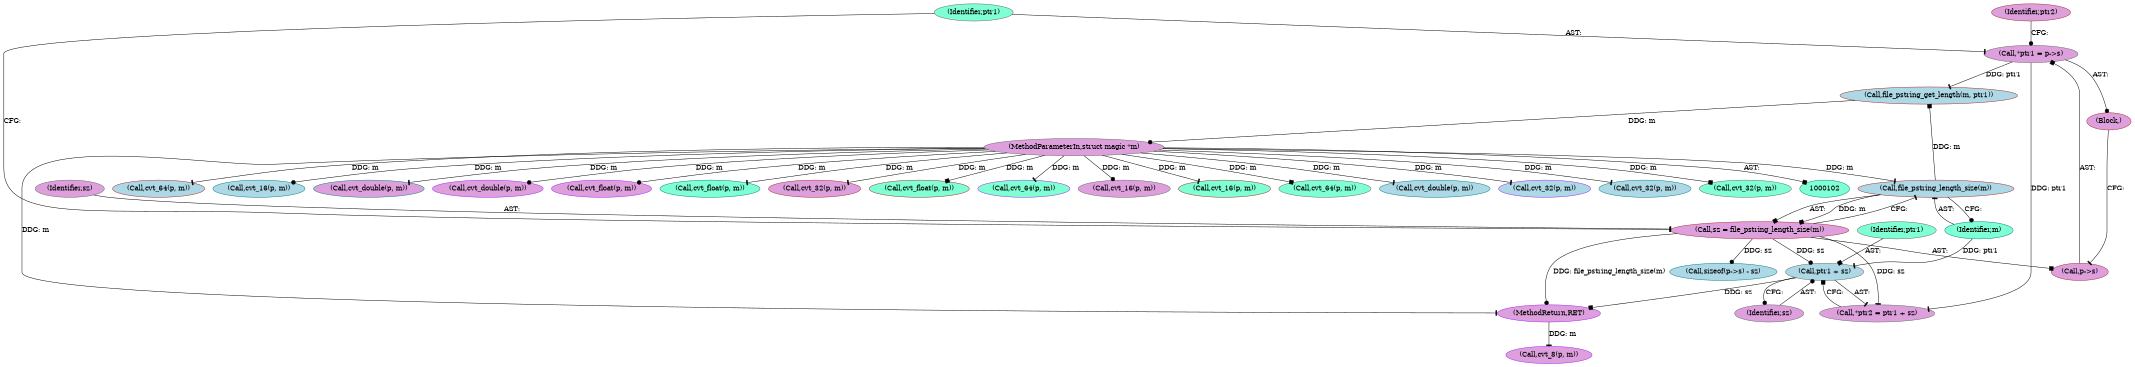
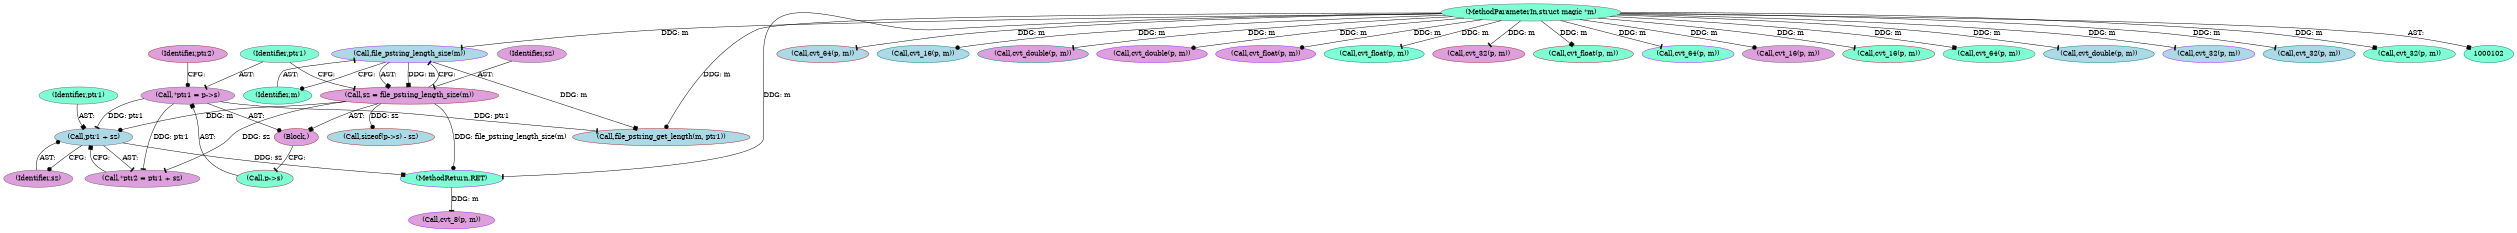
(1504, 121) -> (1032, 16)
(1074, 147) -> (1531, 12)
(1936, 189) -> (410, 54)
(1810, 251) -> (220, 116)
(1929, 254) -> (345, 114)
(1917, 263) -> (117, 107)
(1723, 272) -> (381, 137)
(2080, 272) -> (265, 179)
(1549, 313) -> (452, 179)
